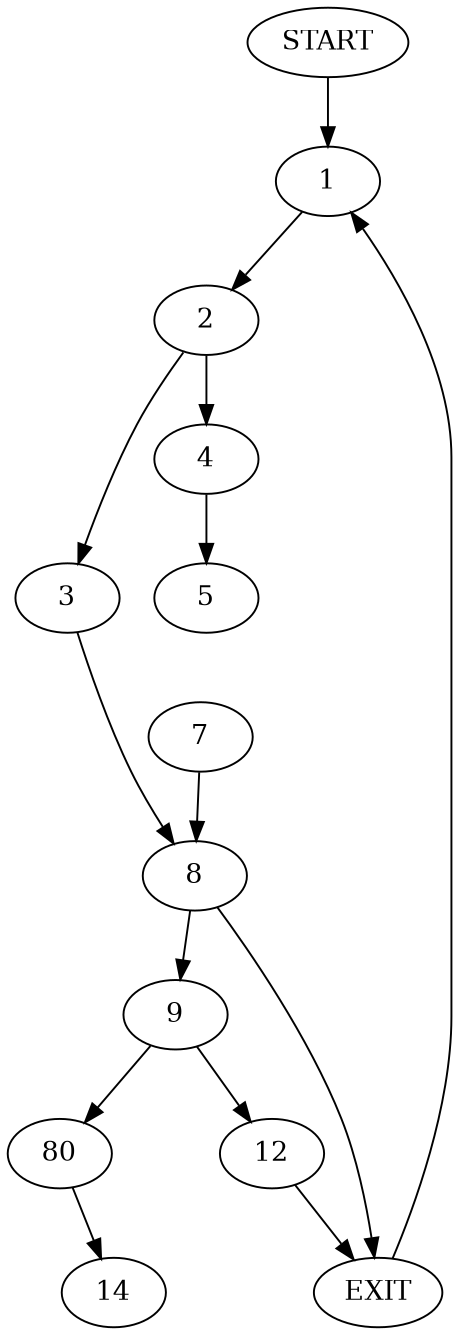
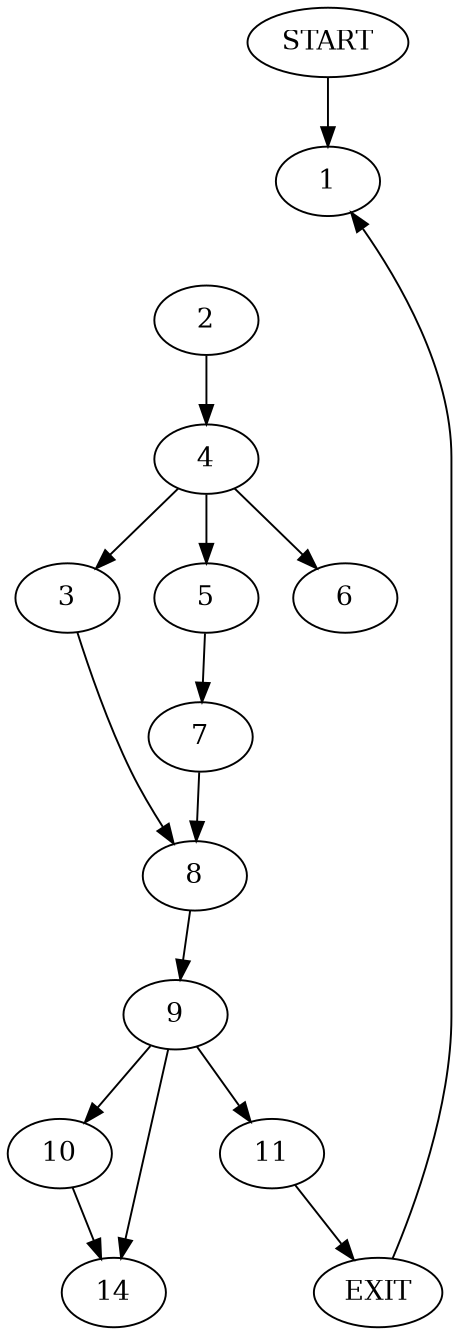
(274, 243) -> none
(127, 445) -> (144, 522)
none -> (345, 598)
none -> (204, 658)
(316, 1063) -> none
none -> (147, 1144)
(60, 1154) -> (60, 1154)
(272, 1154) -> (272, 1154)
